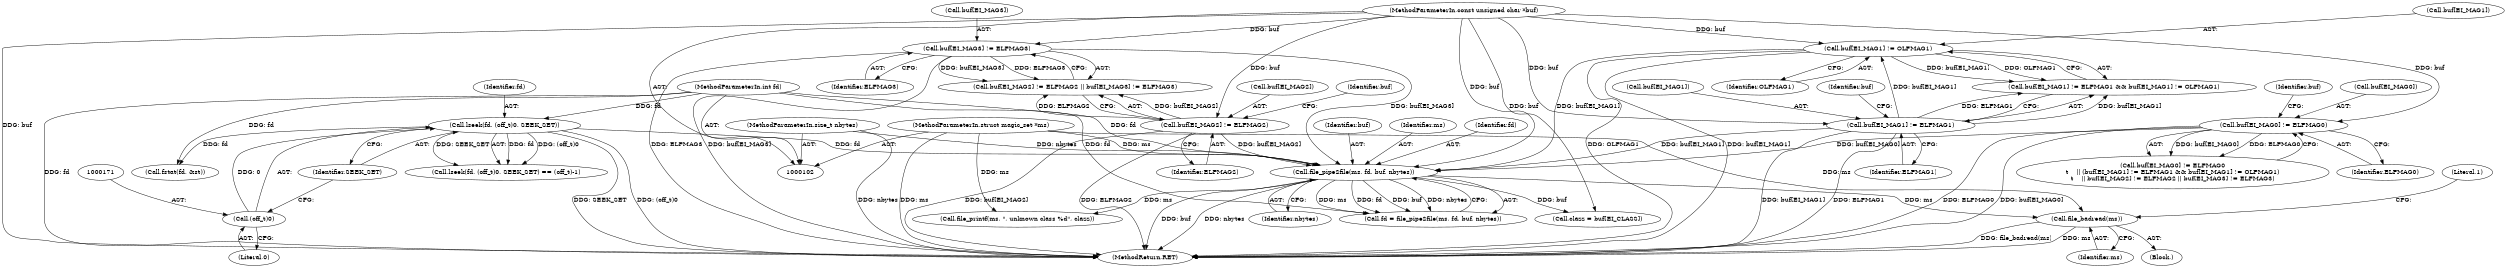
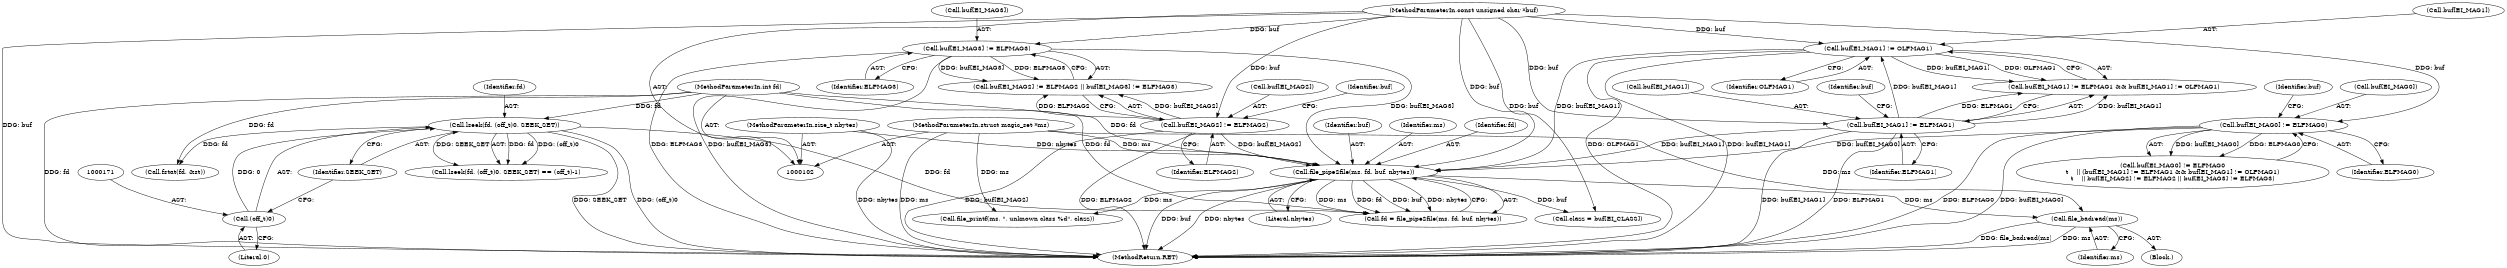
(944, 153) -> (968, 200)
(2467, 172) -> none
(1290, 219) -> (1290, 219)
